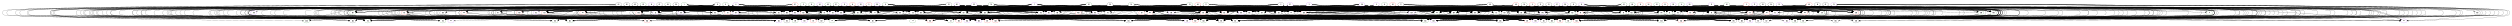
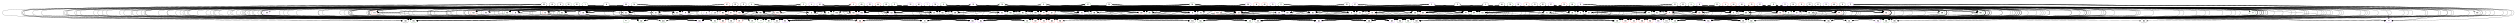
(451, 21) -> none
